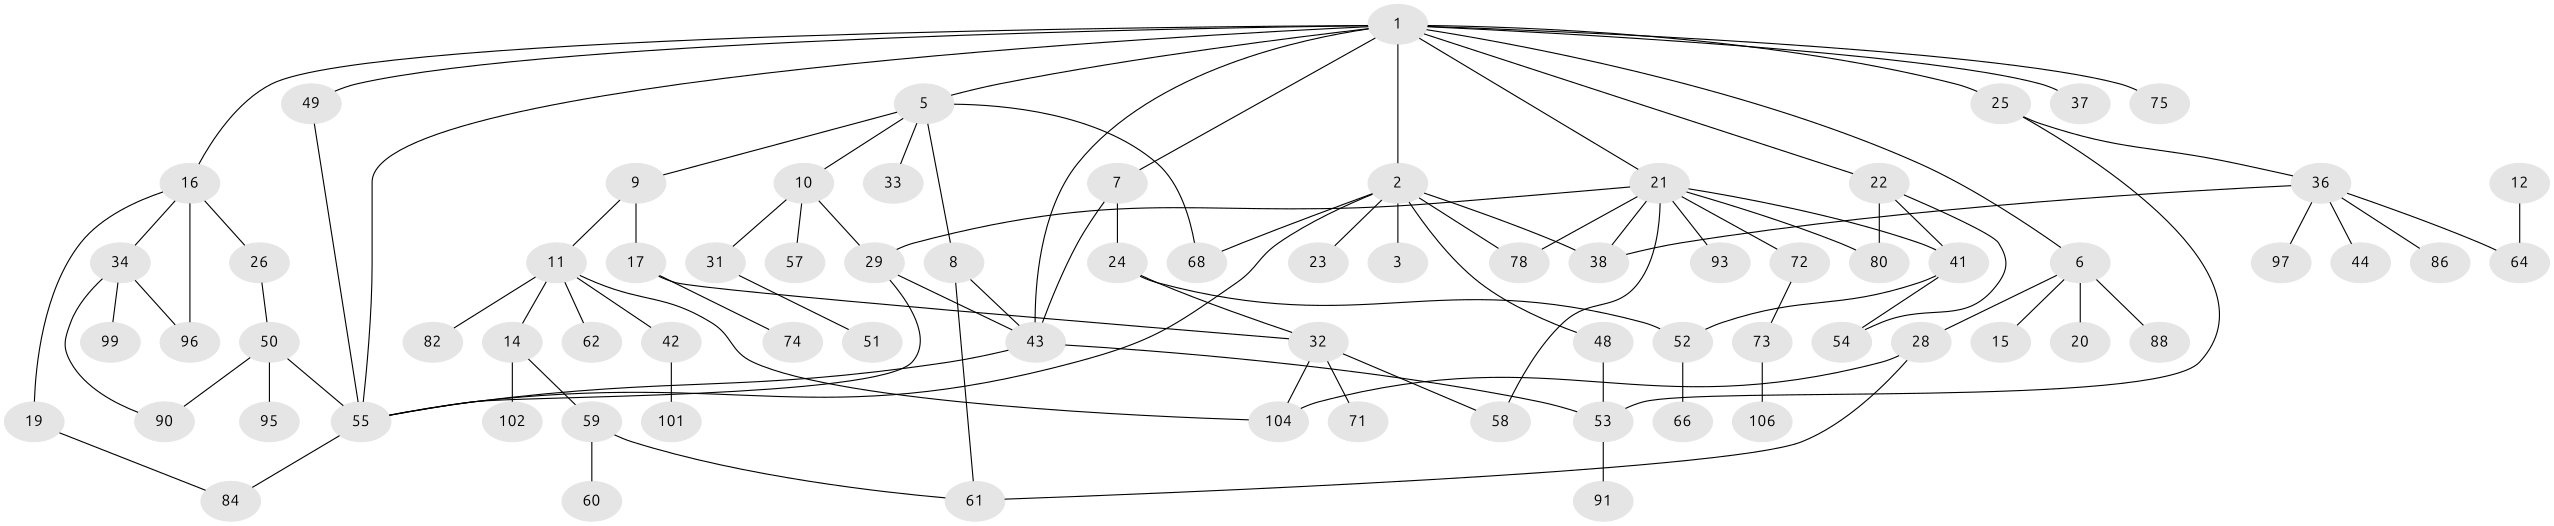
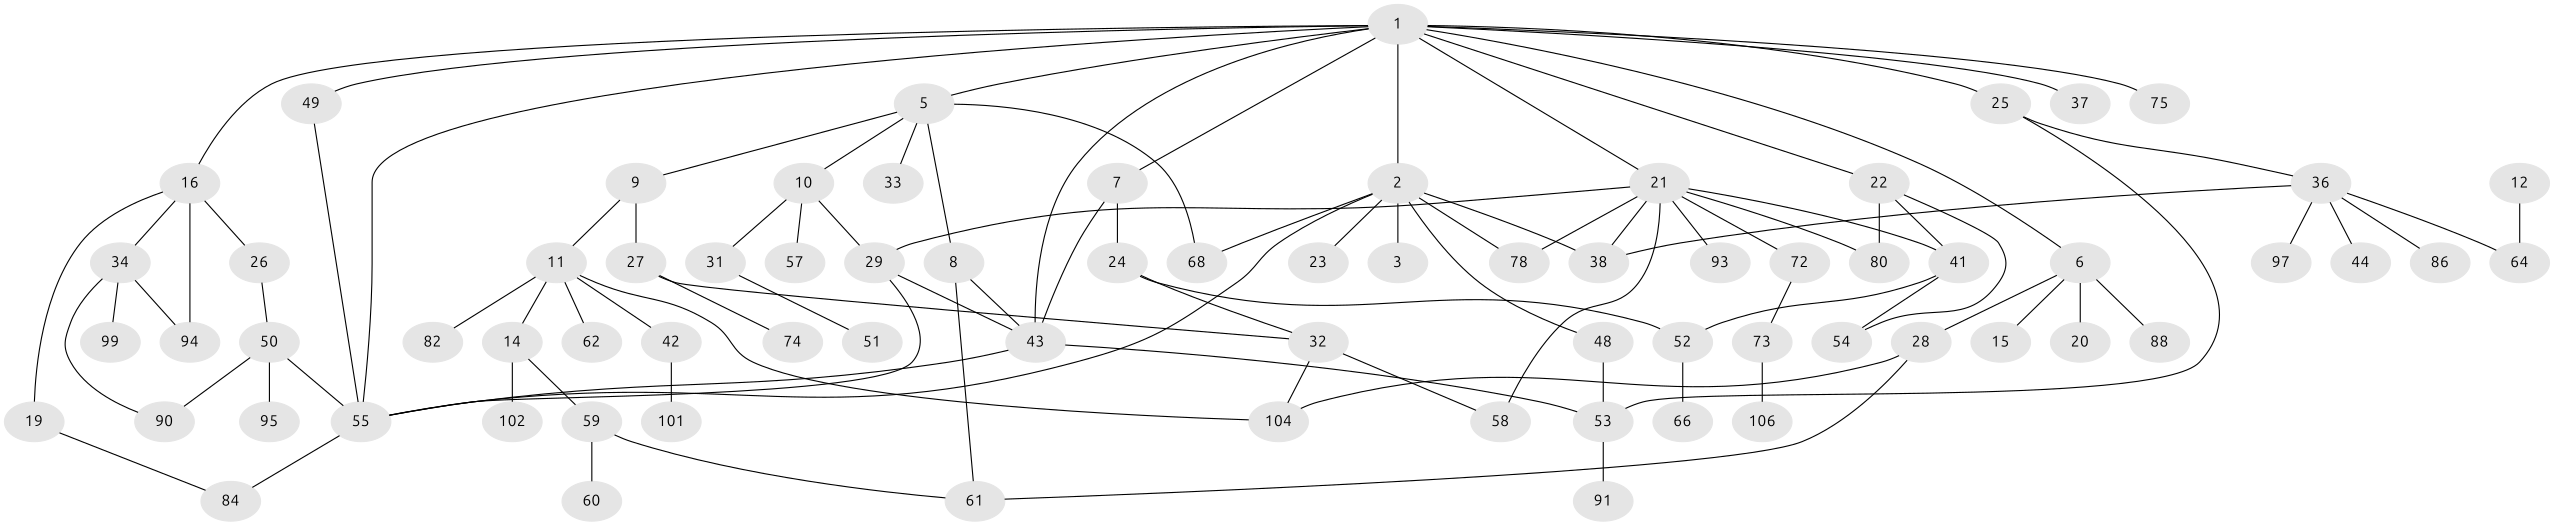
(636, 263) -> (636, 263)
(190, 342) -> (190, 342)
(1358, 422) -> none
